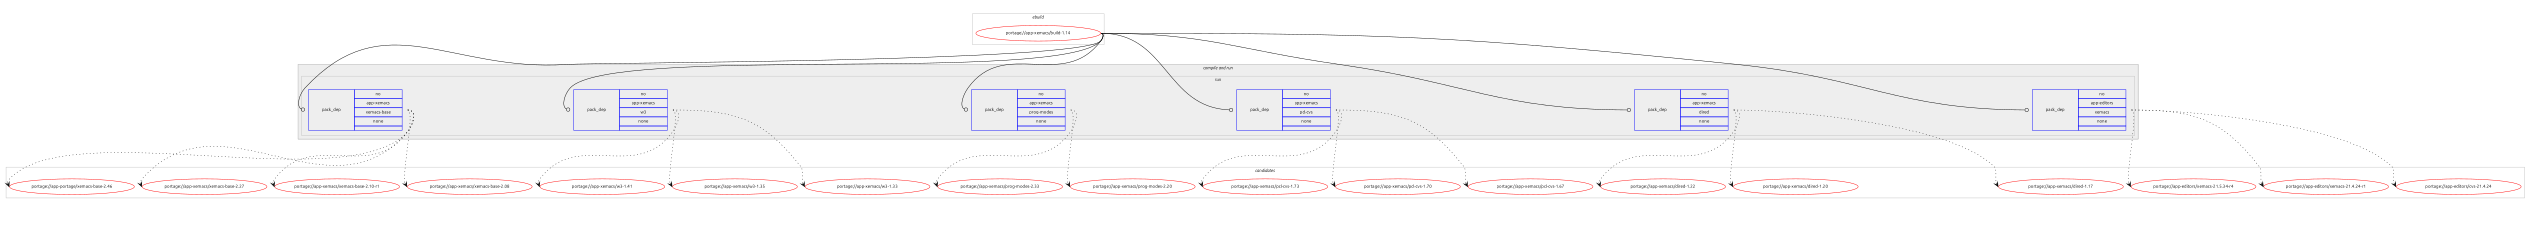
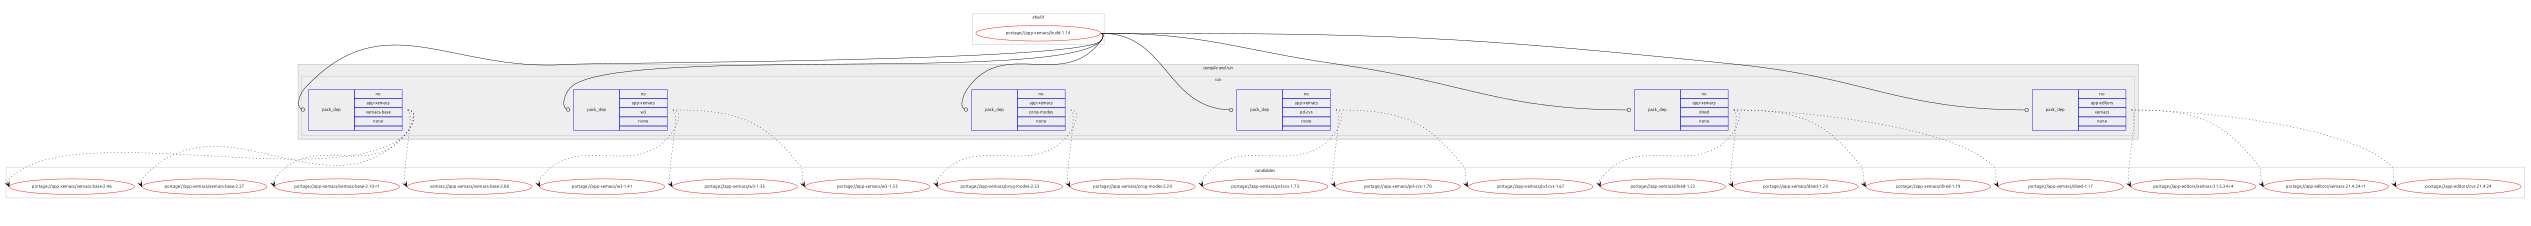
(72, 187) -> (72, 187)
(470, 187) -> (470, 187)
none -> (1928, 187)
